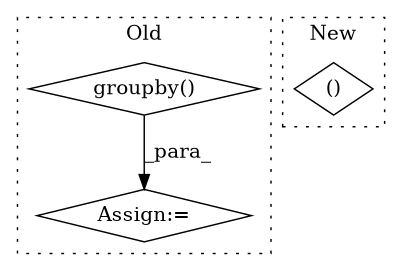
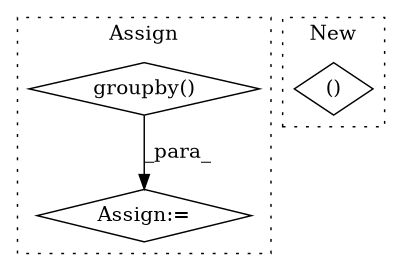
(144, 34) -> (144, 34)
